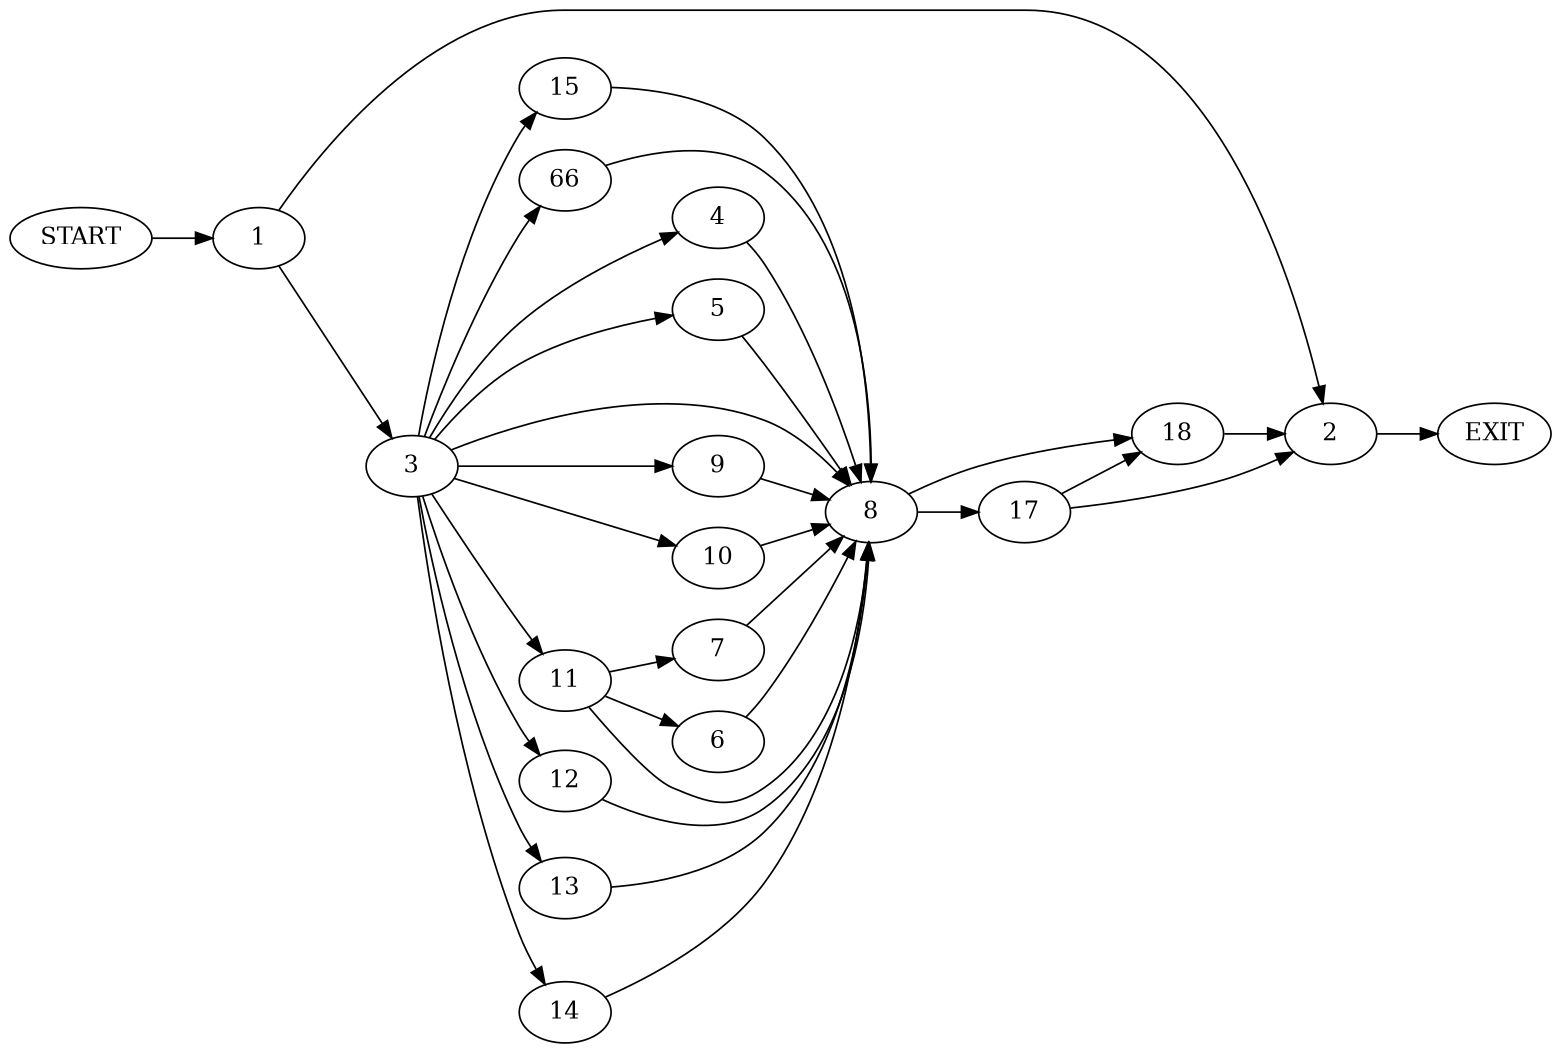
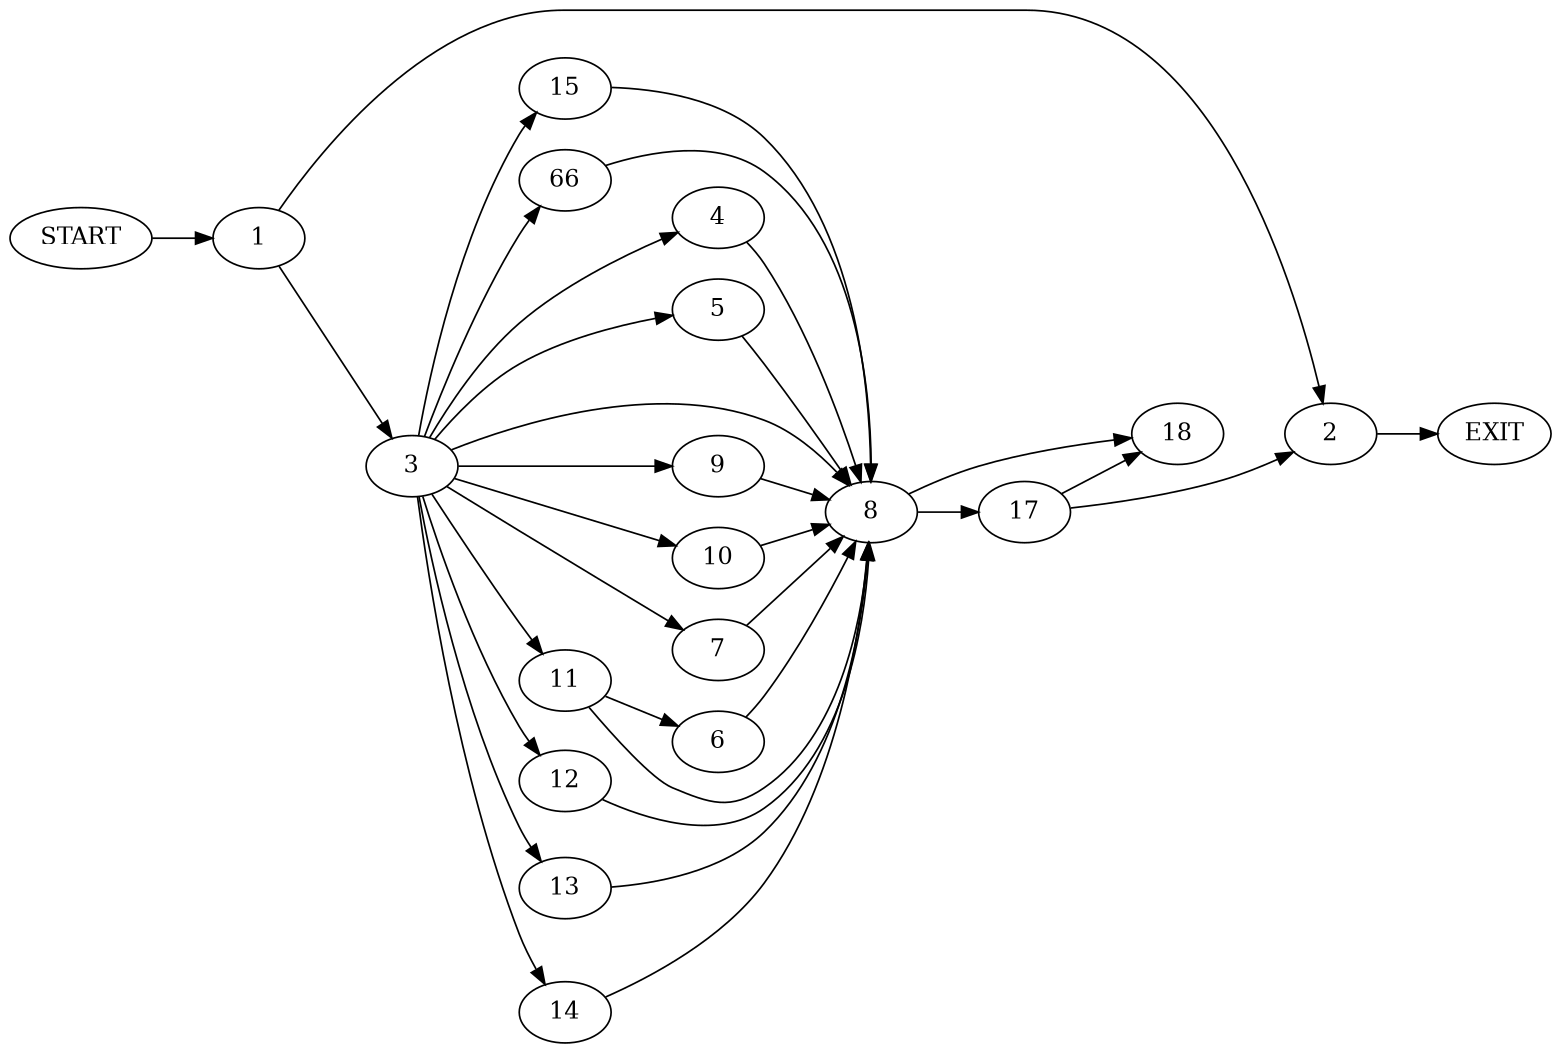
(1246, 434) -> none
(633, 667) -> (557, 554)
